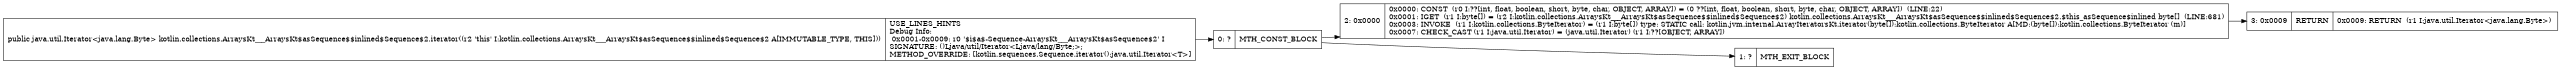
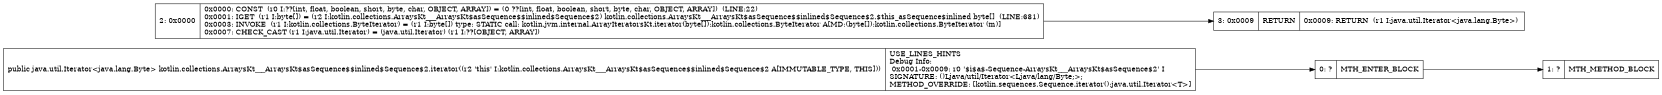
(1328, 37) -> none
(1278, 39) -> (1380, 69)
(1795, 57) -> (1611, 69)
